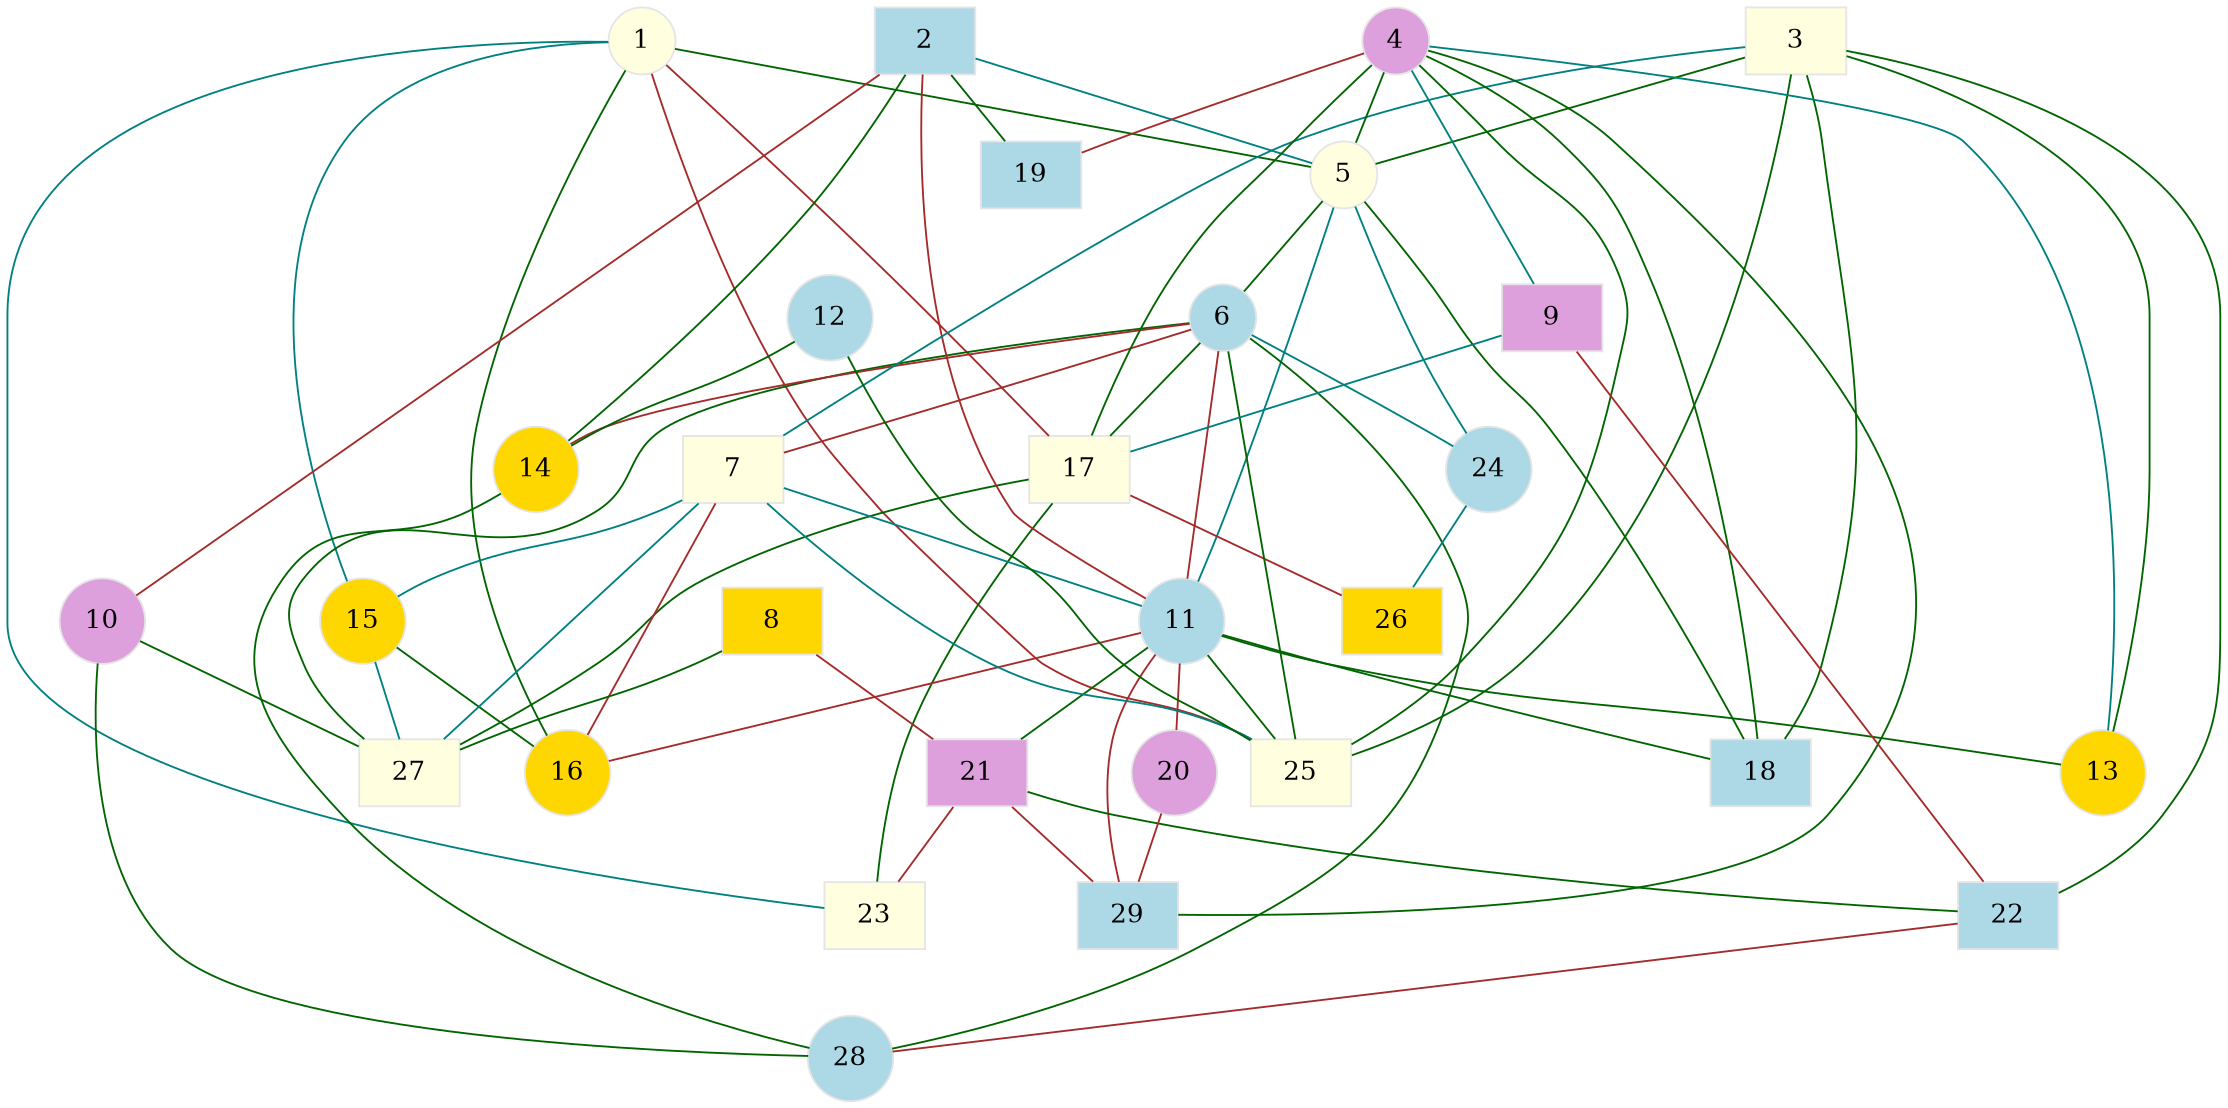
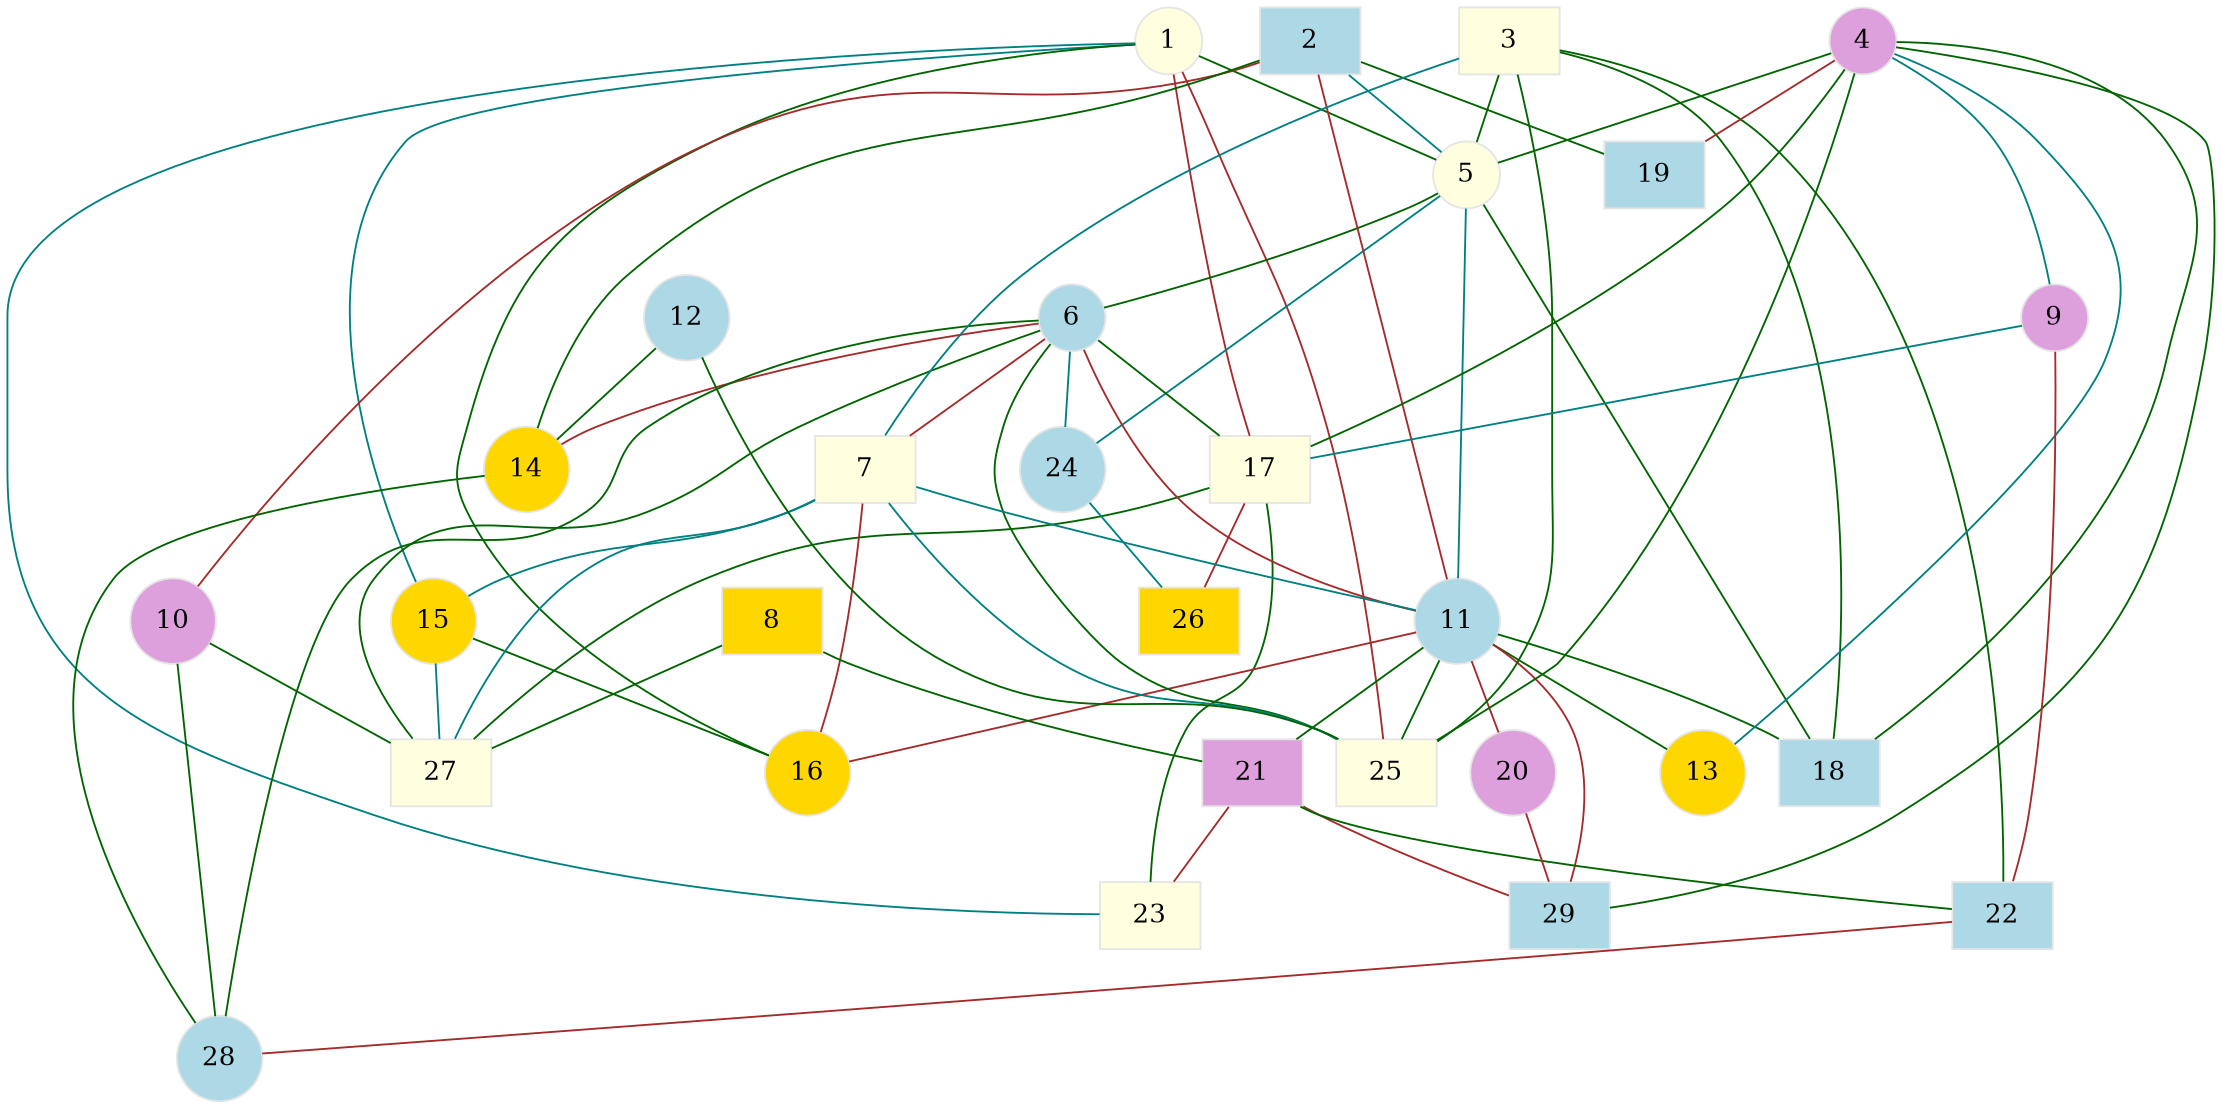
(2149, 313) -> none
(1552, 318) -> (2055, 318)
(860, 686) -> (1001, 713)
